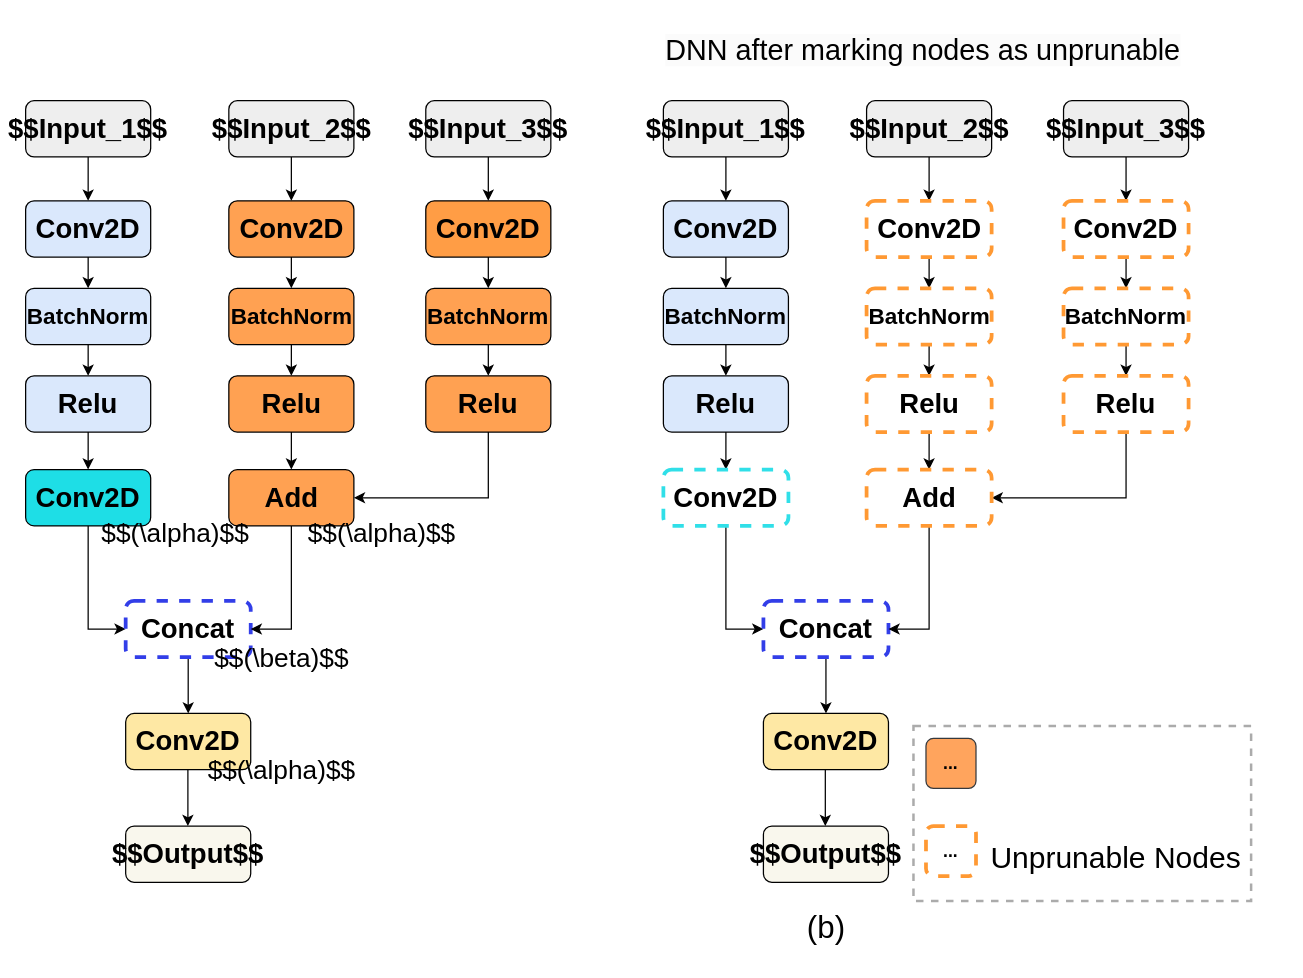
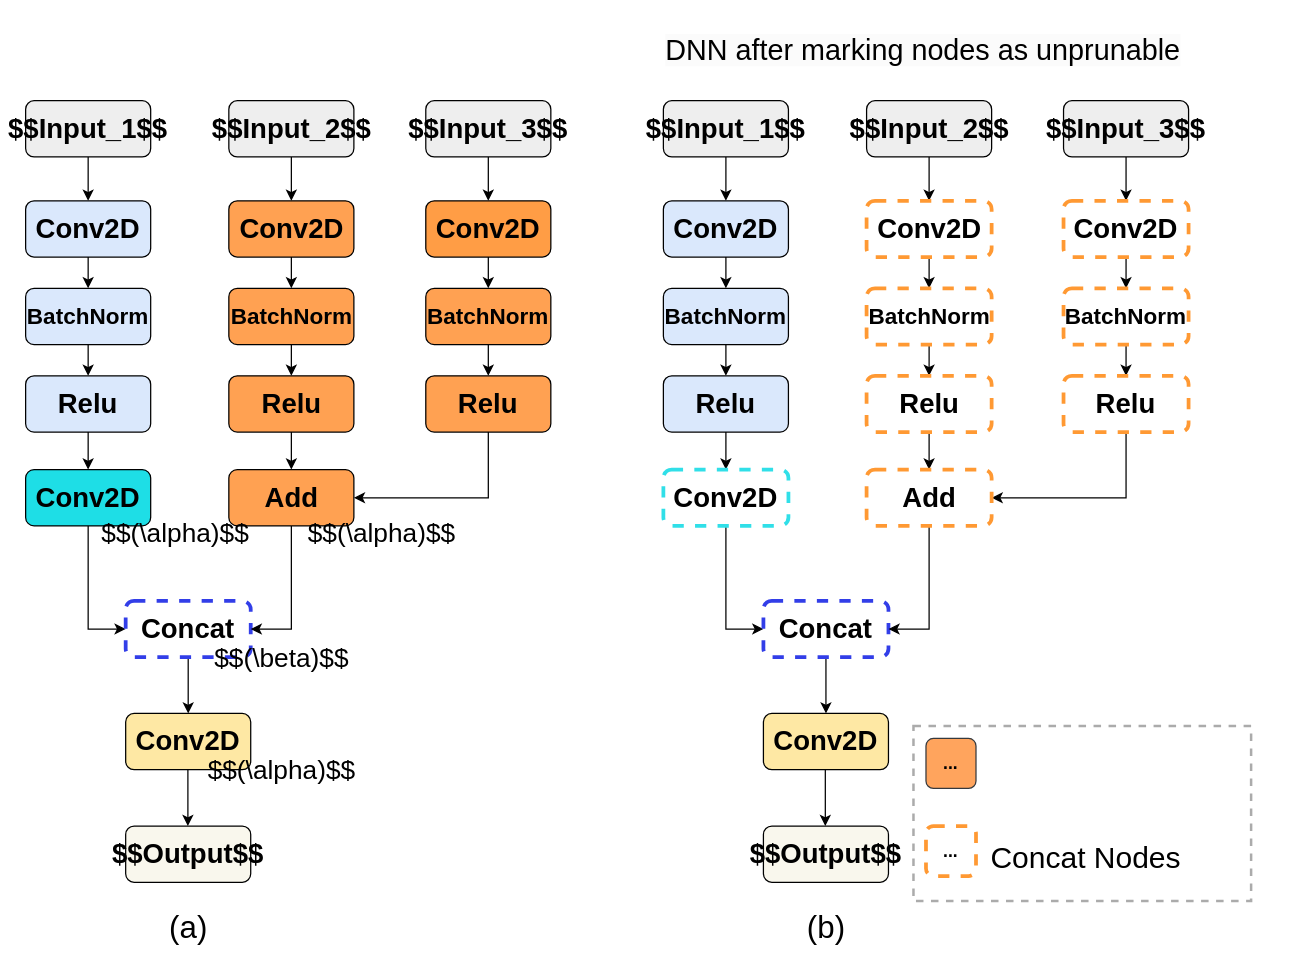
(1117, 859) -> (1088, 859)
none -> (188, 926)
